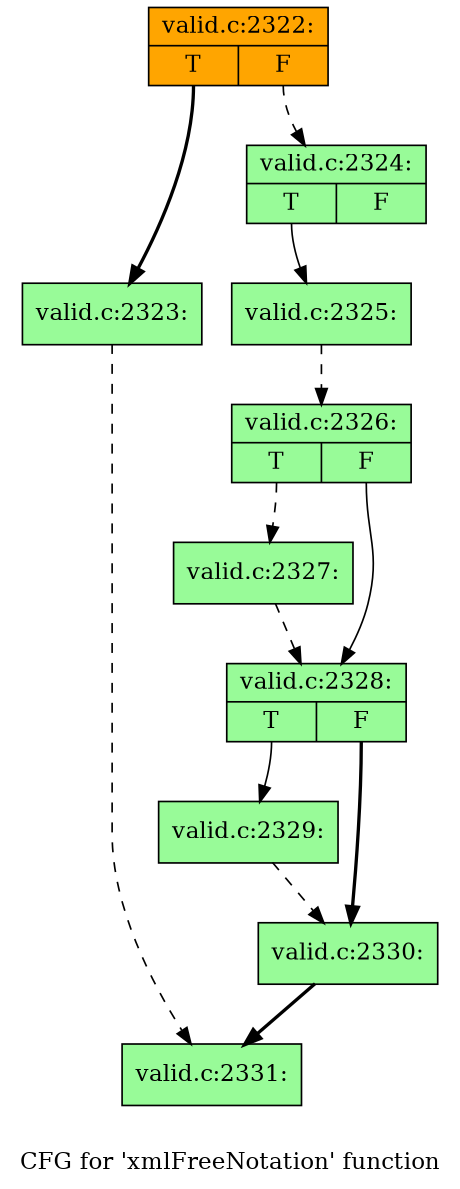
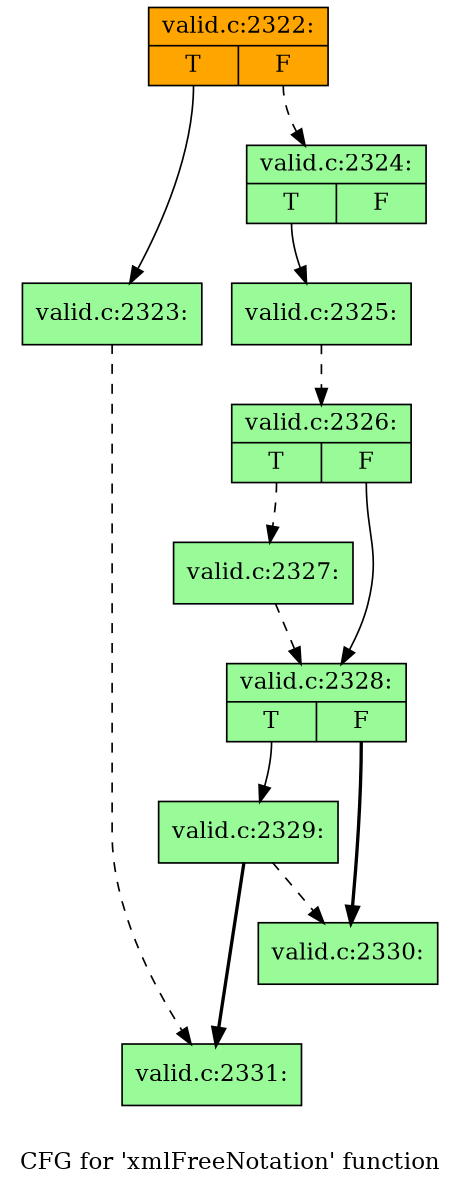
(176, 180) -> (176, 180)
(286, 1009) -> (231, 945)
